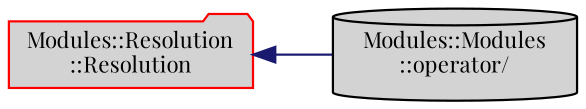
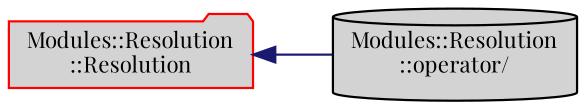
(455, 55) -> (455, 55)
